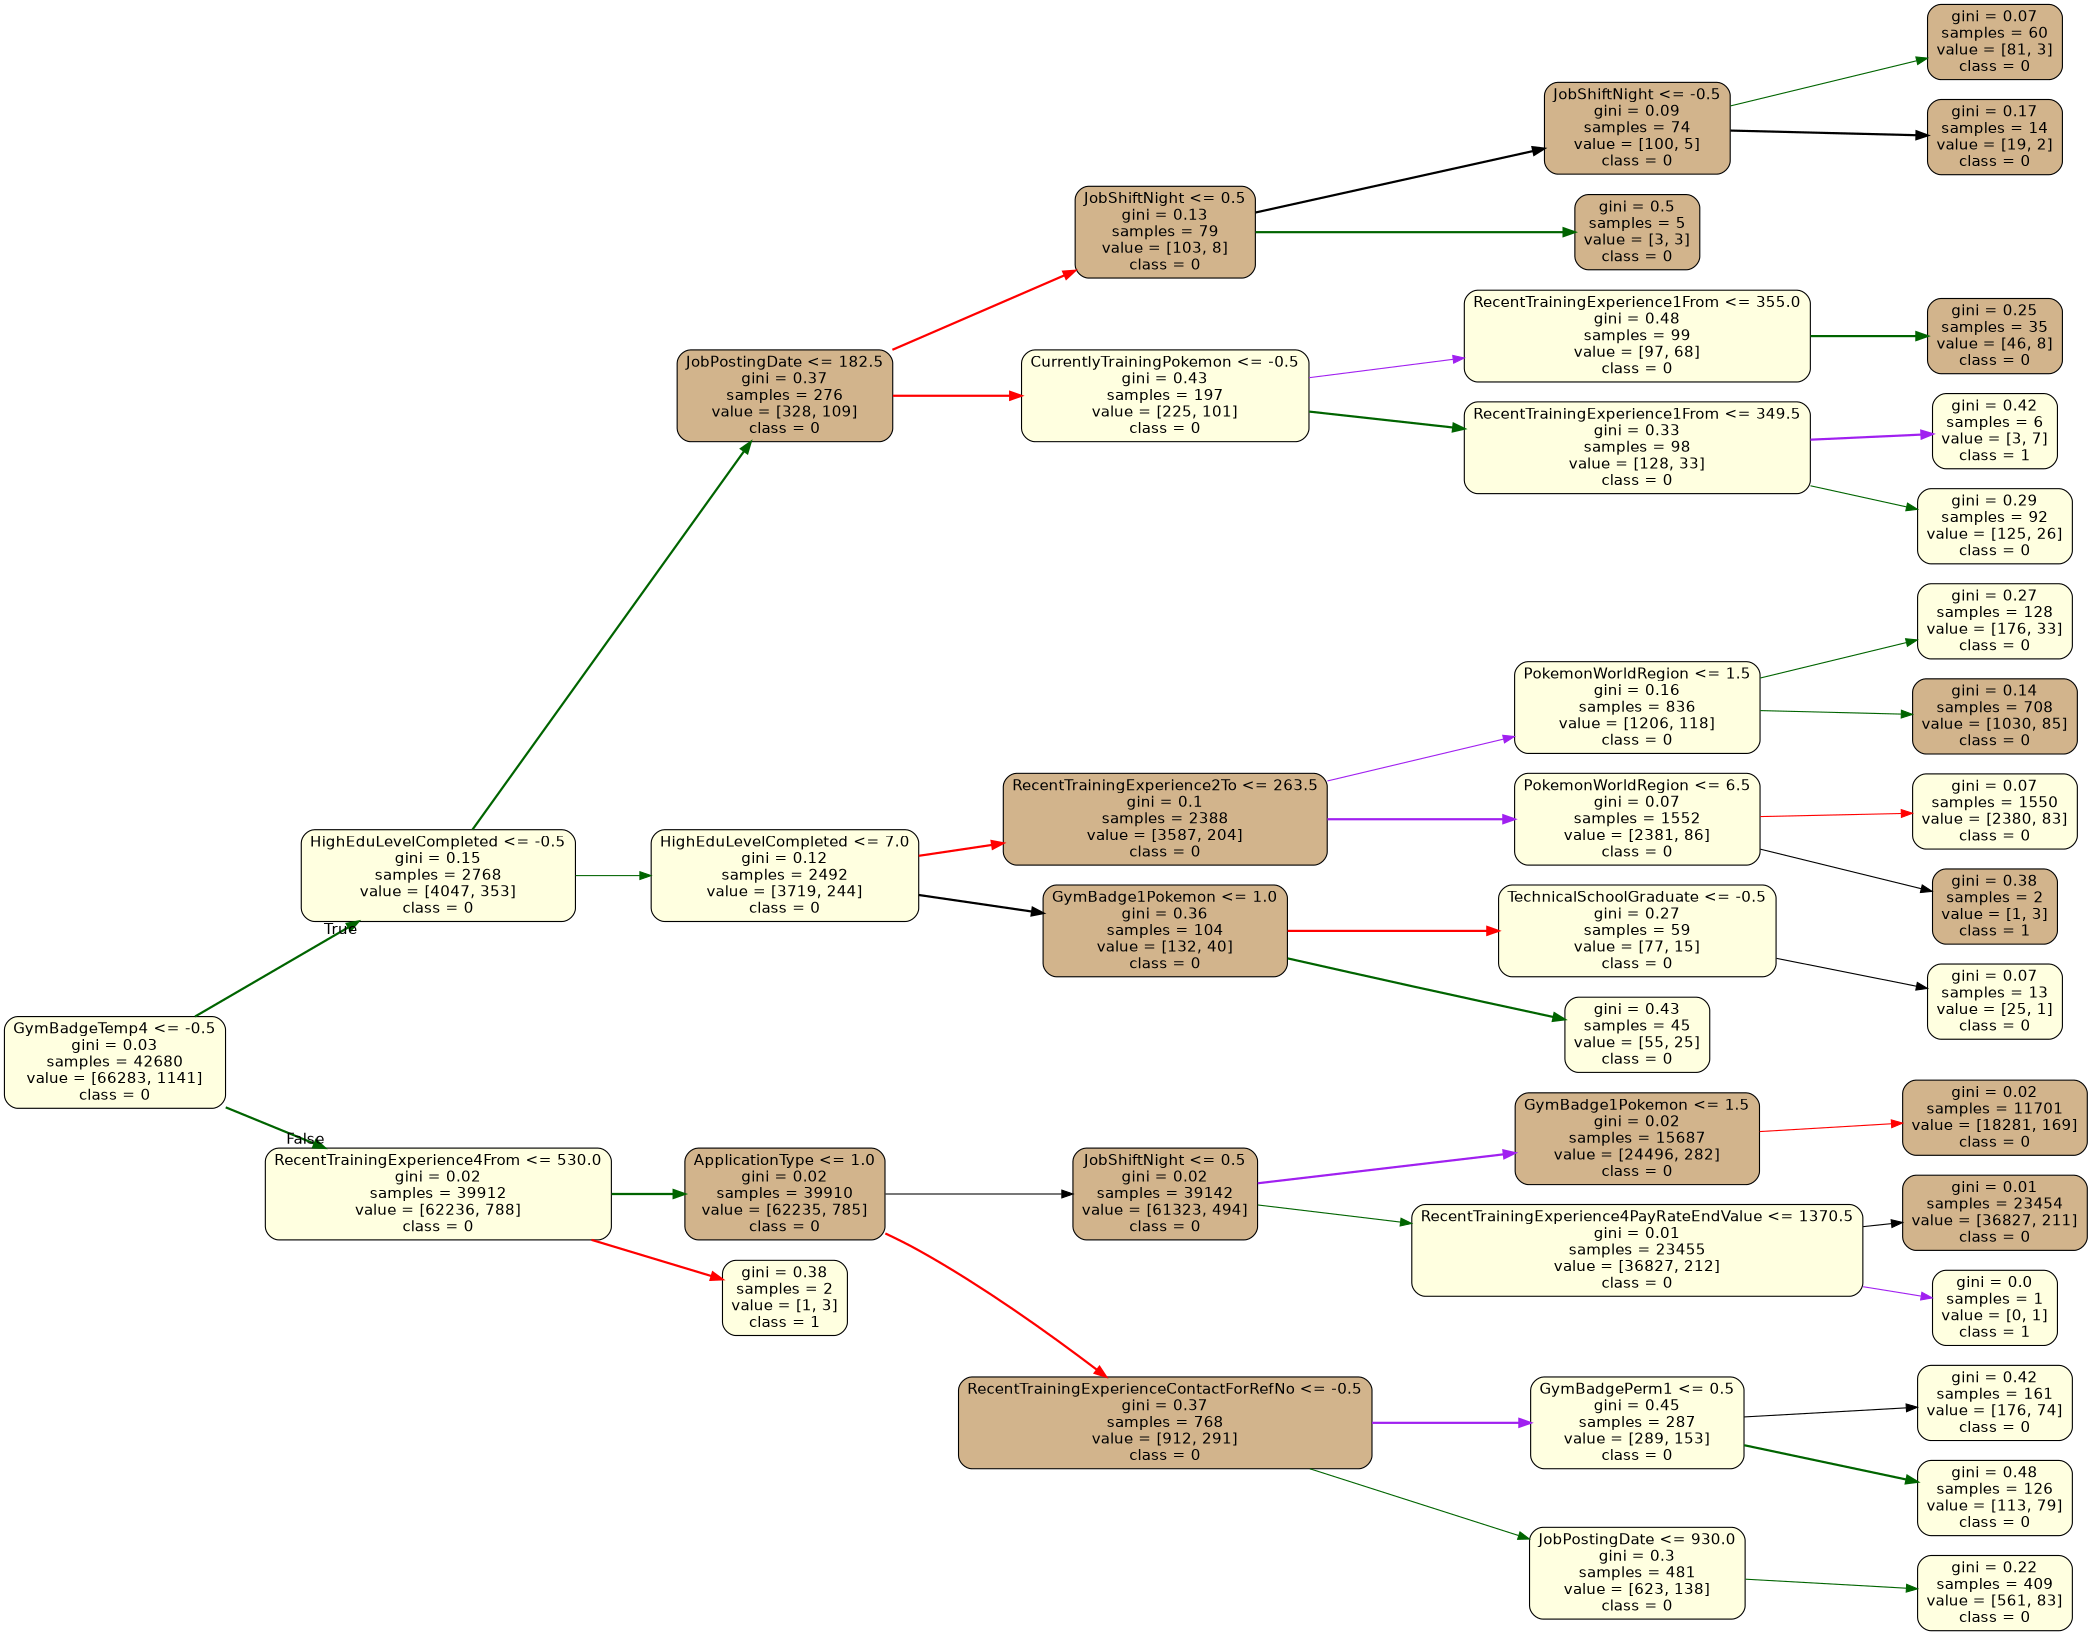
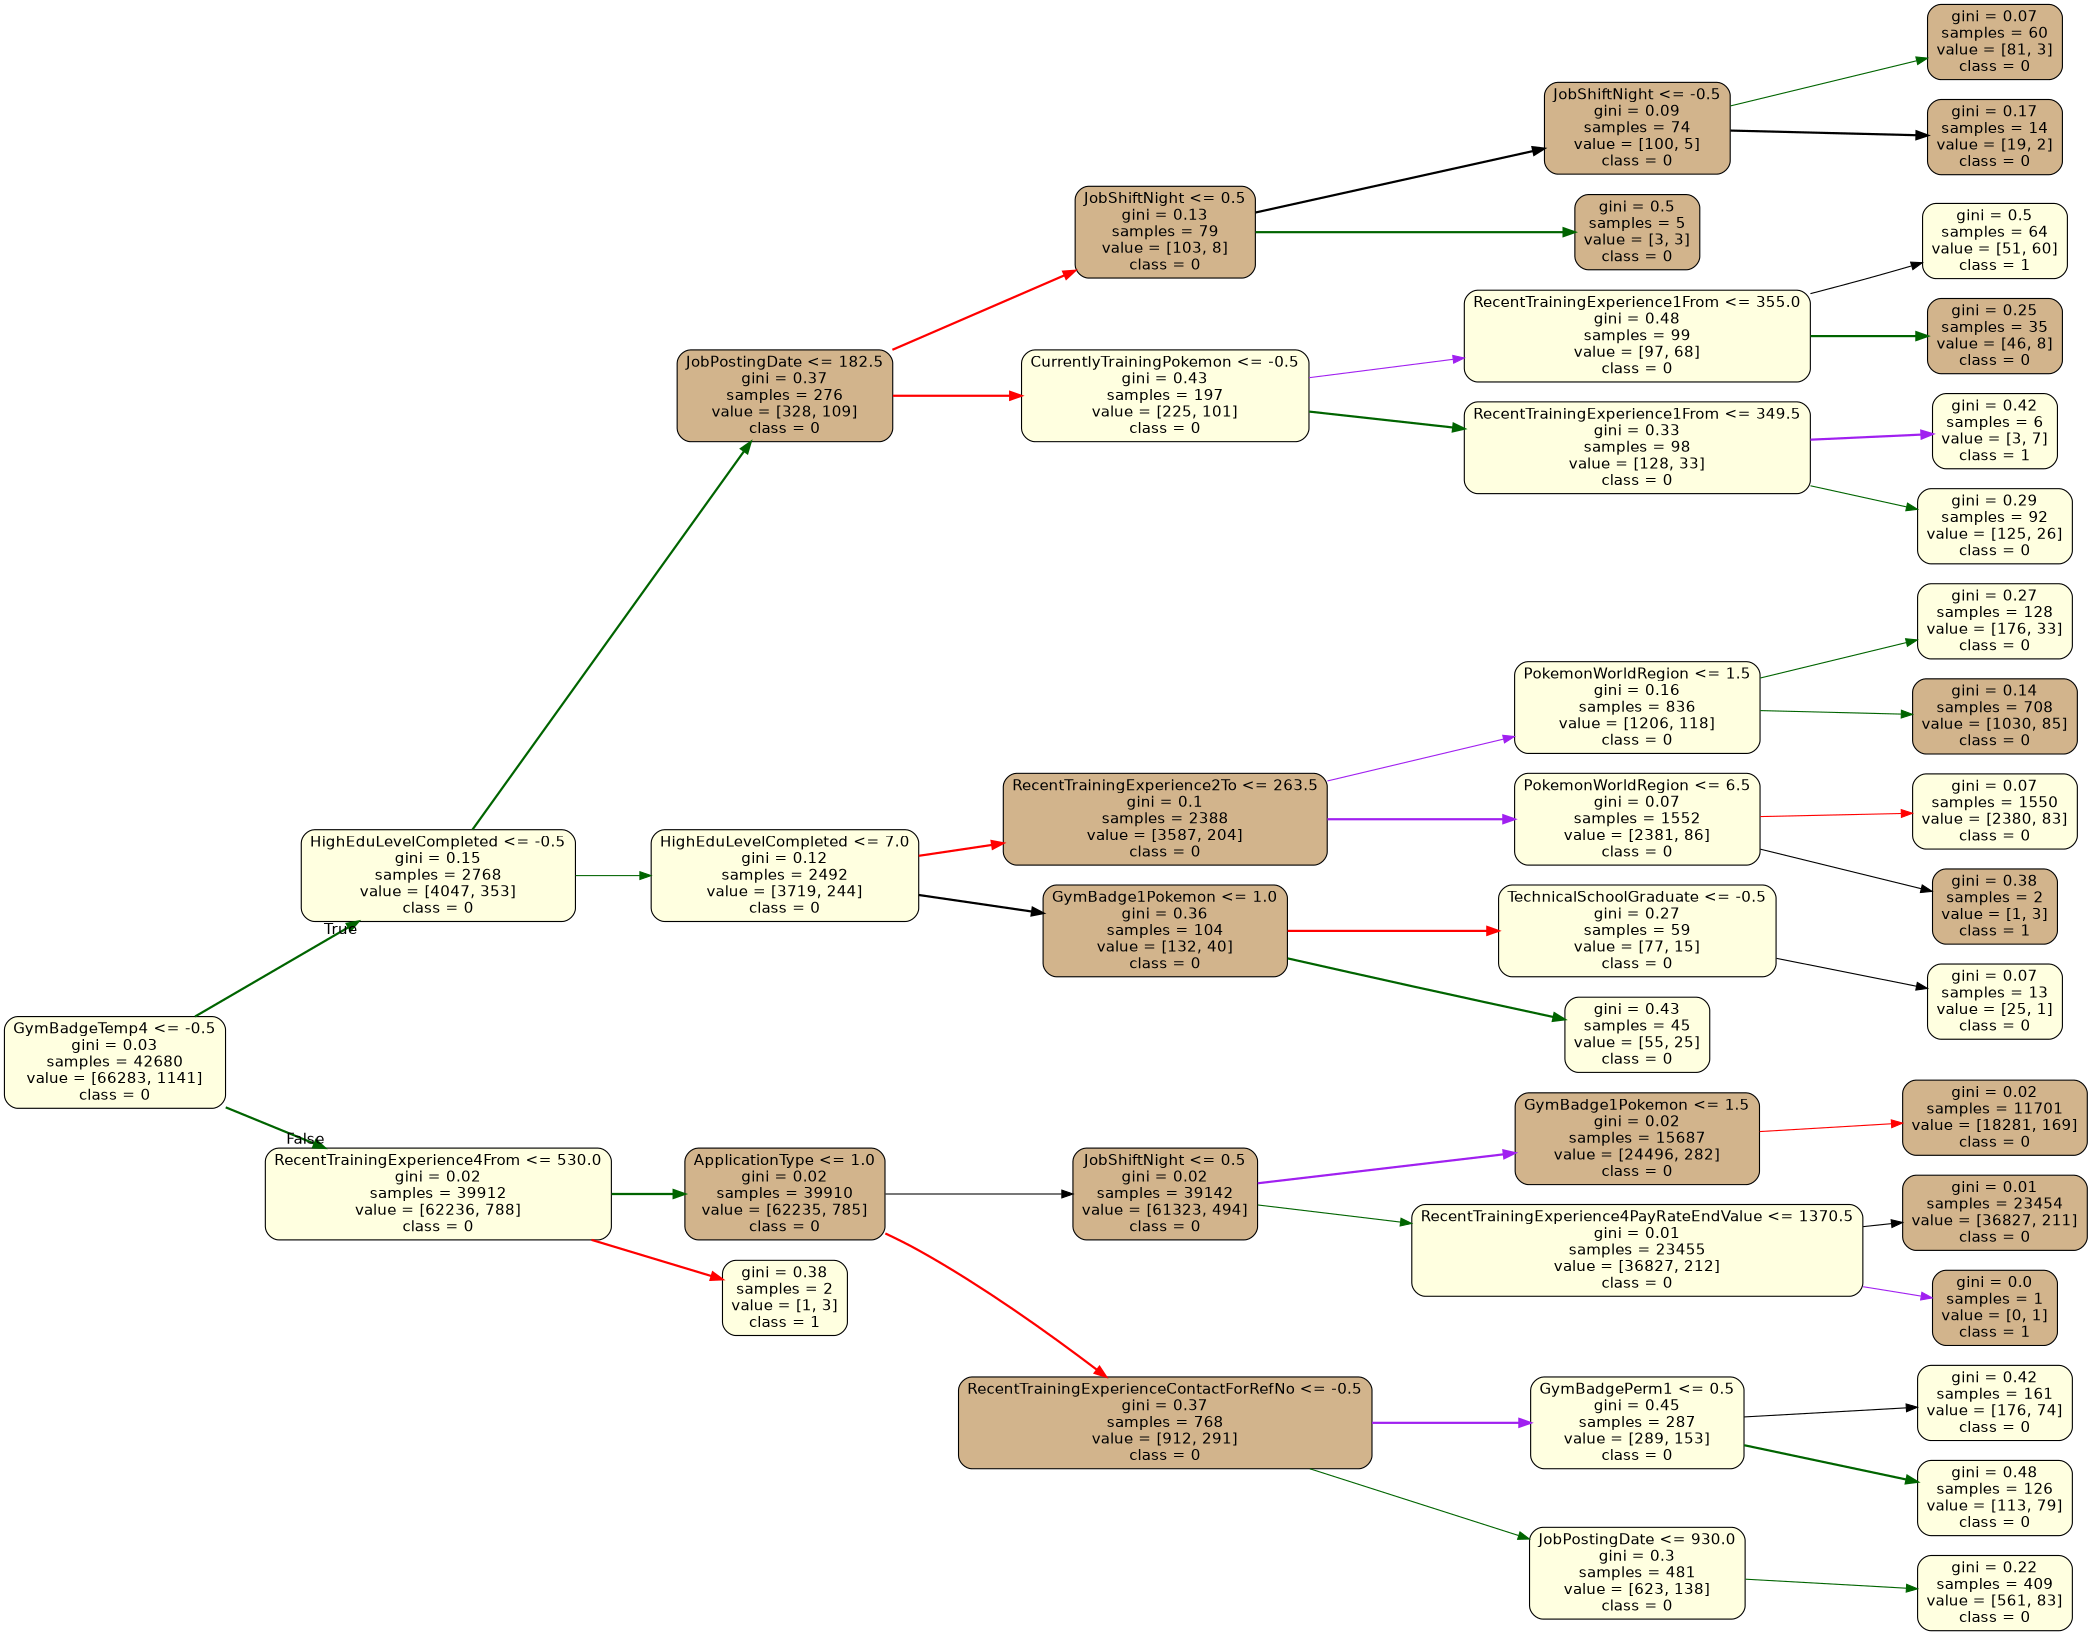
none -> (1995, 241)
(1995, 1308) -> (1995, 1308)
